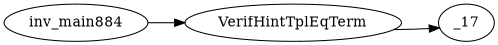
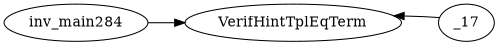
(76, 23) -> (76, 23)
(411, 29) -> (422, 17)
